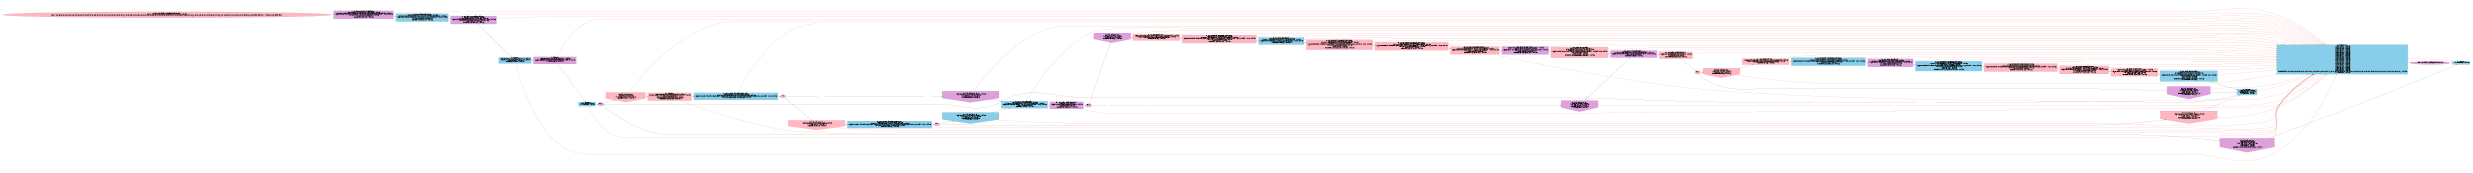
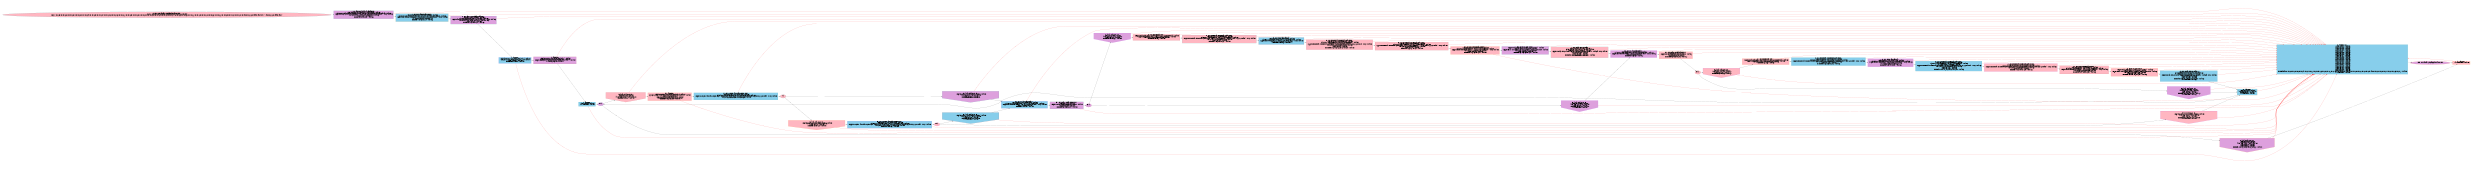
(2461, 63) -> (2461, 63)
